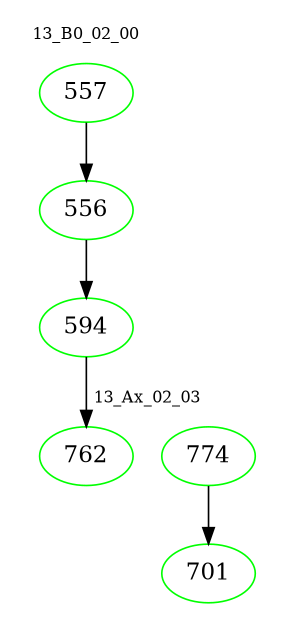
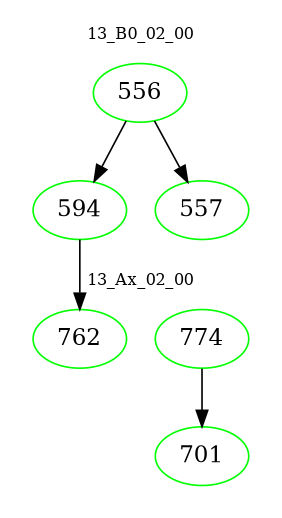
(86, 144) -> (167, 144)
(147, 398) -> (141, 281)
